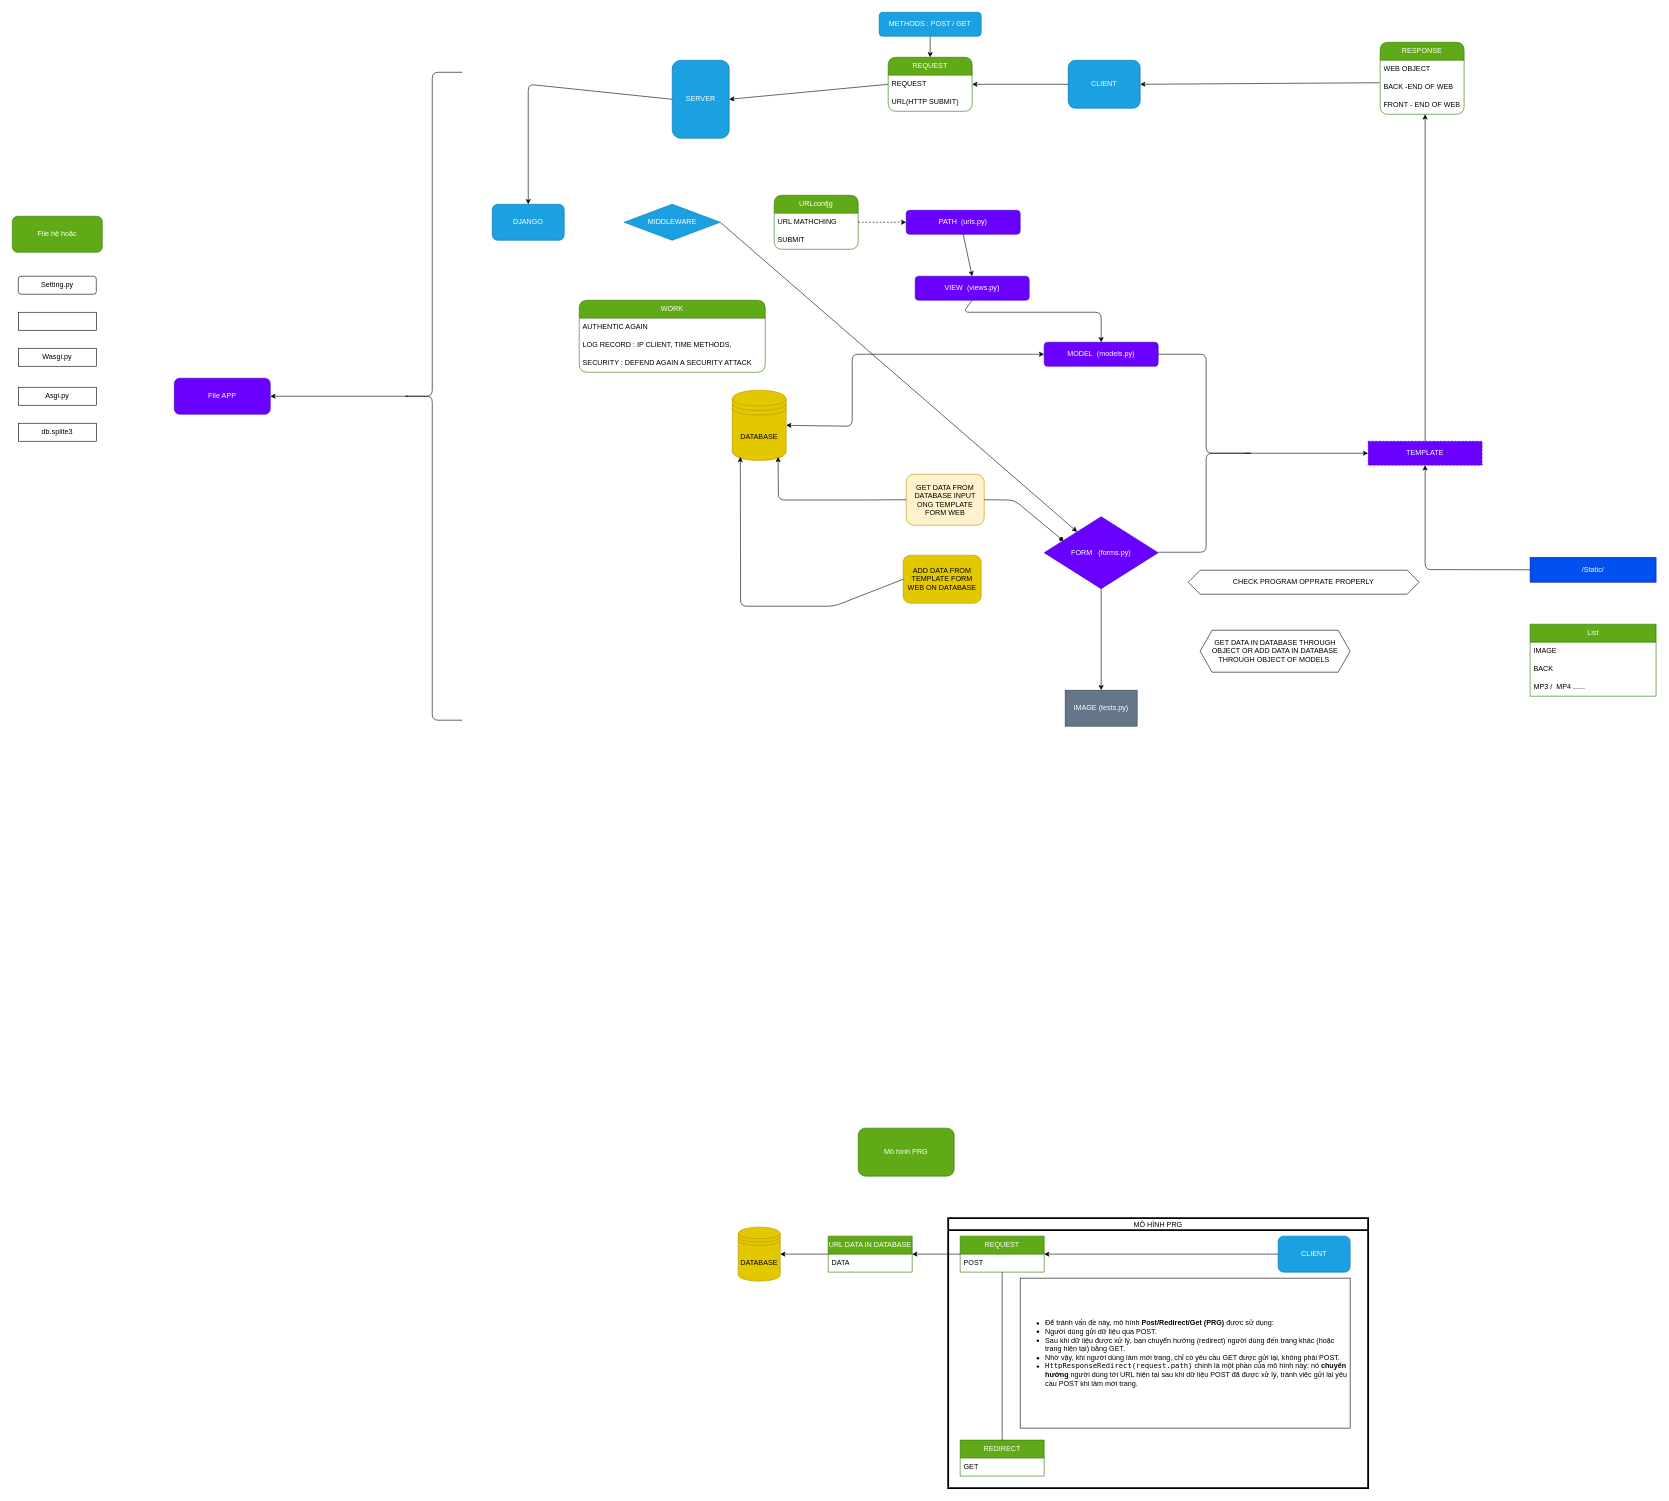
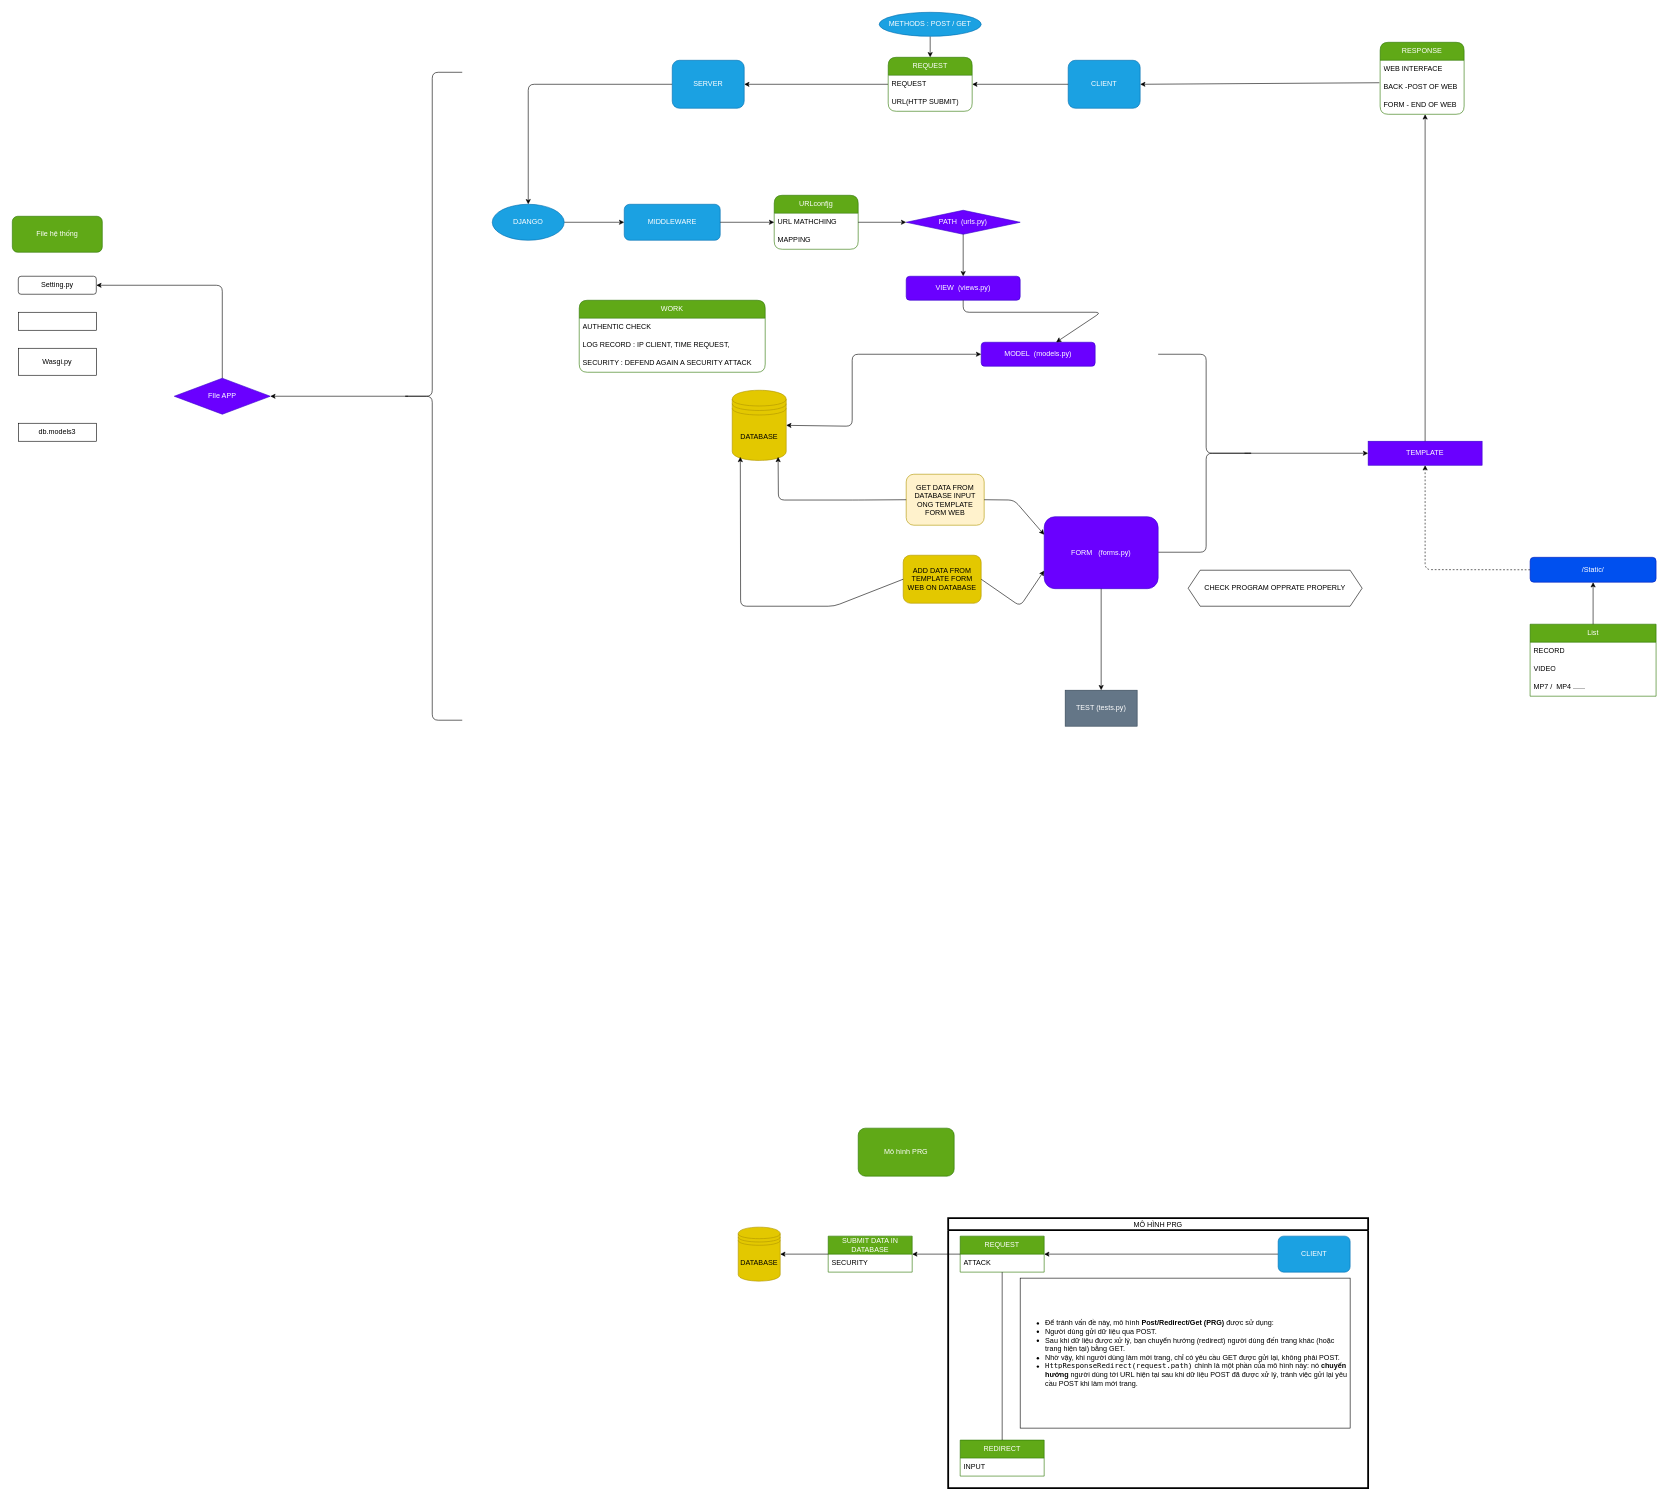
(930, 24) -> (930, 24)
(1403, 69) -> (1409, 69)
(1413, 87) -> (1415, 87)
(701, 99) -> (708, 84)
(1416, 105) -> (1414, 105)
(528, 222) -> (528, 222)
none -> (618, 222)
(672, 222) -> (672, 222)
(880, 222) -> (880, 222)
(963, 222) -> (963, 222)
(57, 234) -> (57, 234)
(790, 240) -> (792, 240)
none -> (219, 286)
(972, 288) -> (963, 288)
(612, 327) -> (612, 327)
(649, 345) -> (649, 345)
(1101, 354) -> (1038, 354)
(57, 357) -> (57, 362)
(57, 396) -> none
(222, 396) -> (222, 396)
(57, 432) -> (57, 432)
(975, 443) -> (721, 222)
(1425, 453) -> (1425, 453)
(1038, 520) -> (1029, 517)
(1101, 553) -> (1101, 553)
(1428, 569) -> (1428, 569)
(1593, 570) -> (1593, 570)
(1304, 582) -> (1275, 588)
none -> (1593, 587)
none -> (1016, 603)
(1275, 651) -> none
(1544, 651) -> (1546, 651)
(1542, 669) -> (1544, 669)
(1560, 687) -> (1560, 687)
(1101, 708) -> (1101, 708)
(870, 1245) -> (870, 1245)
(840, 1263) -> (848, 1263)
(972, 1263) -> (976, 1263)
(970, 1467) -> (974, 1467)
